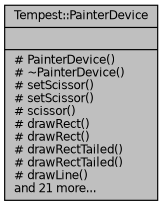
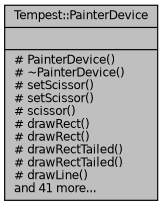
(55, 189) -> (55, 189)
